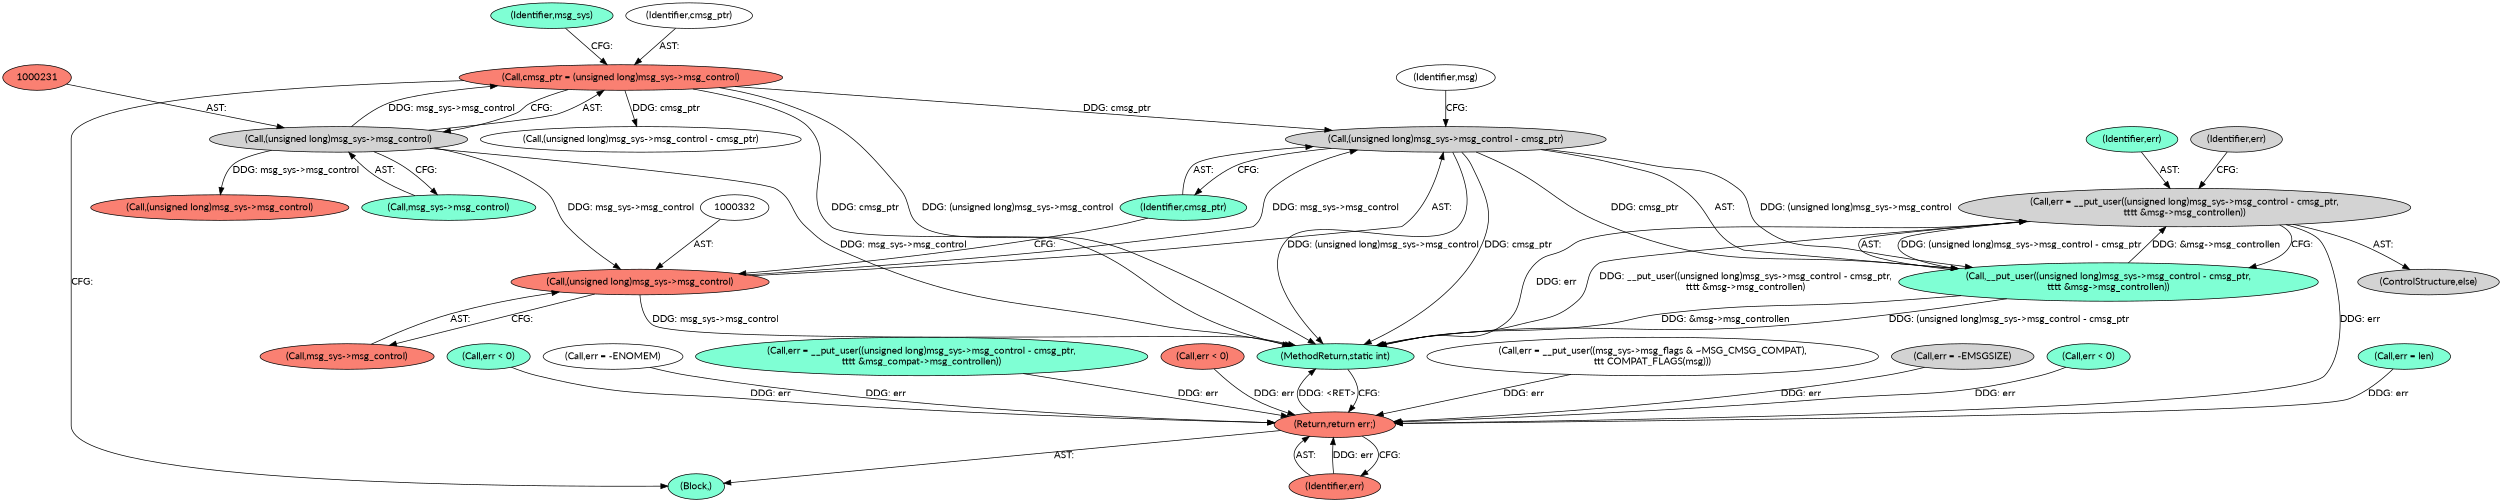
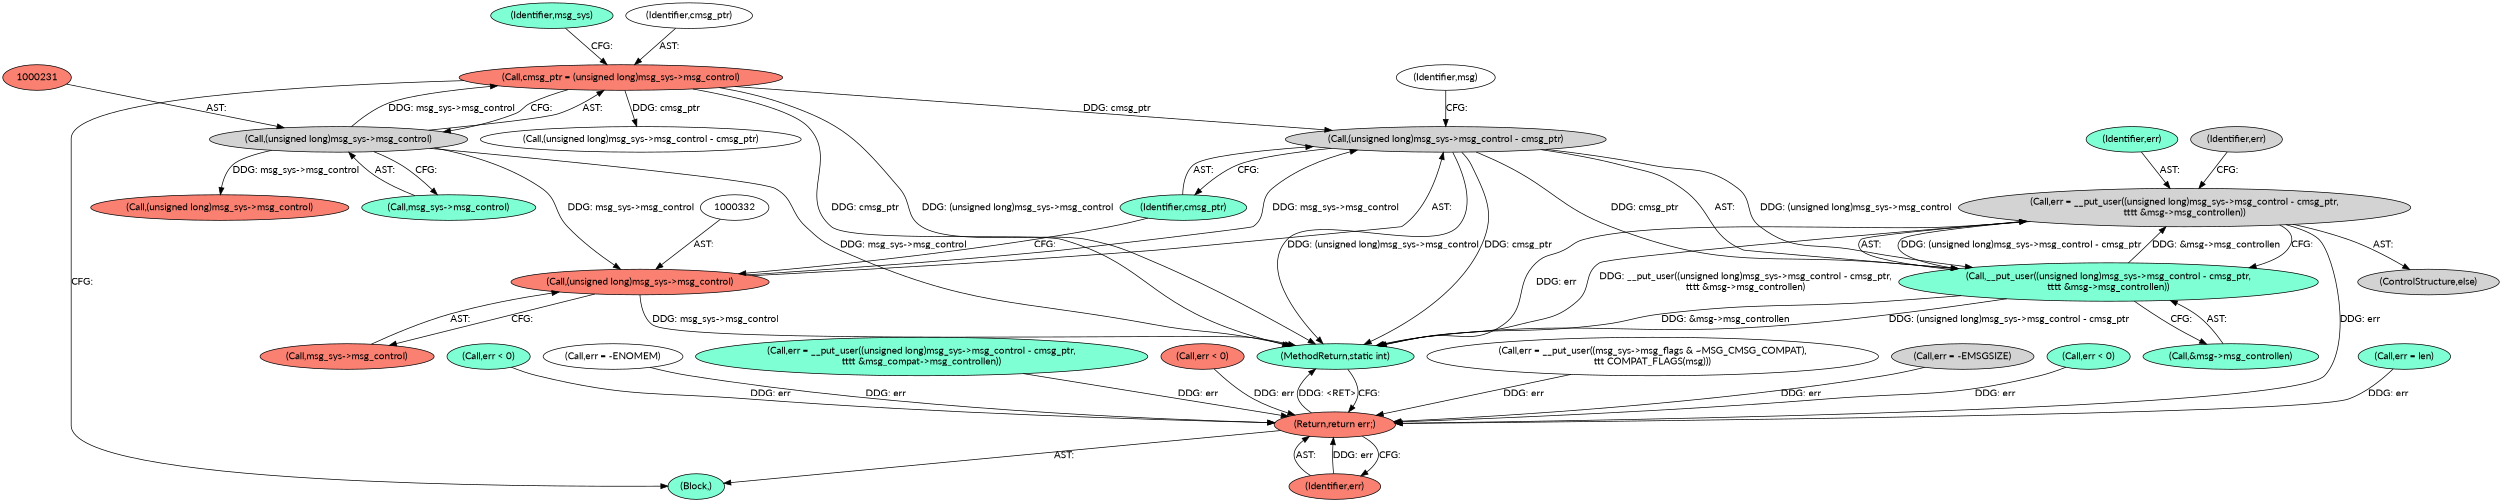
none -> (2231, 357)
